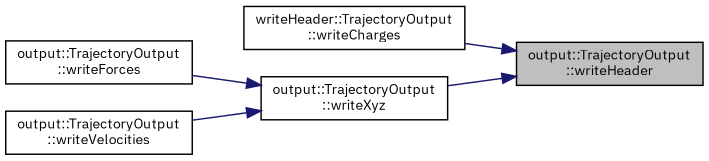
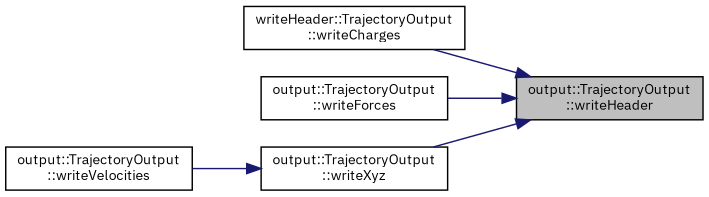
(220, 79) -> (475, 98)
